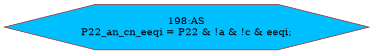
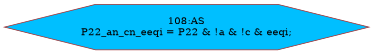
(187, 27) -> (187, 27)
